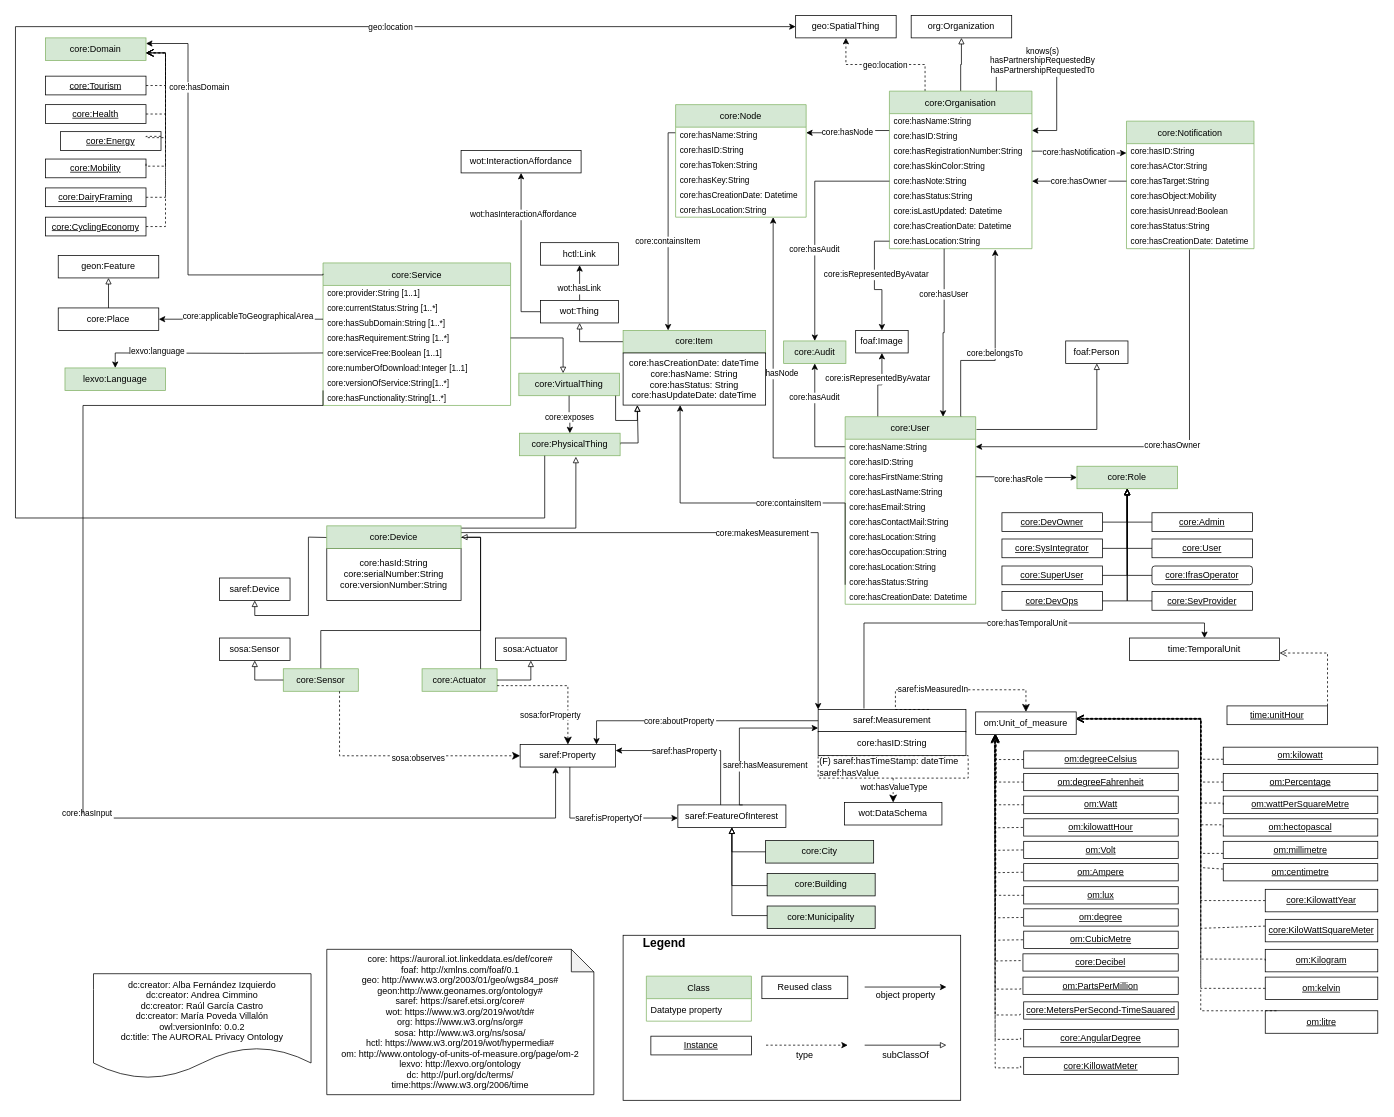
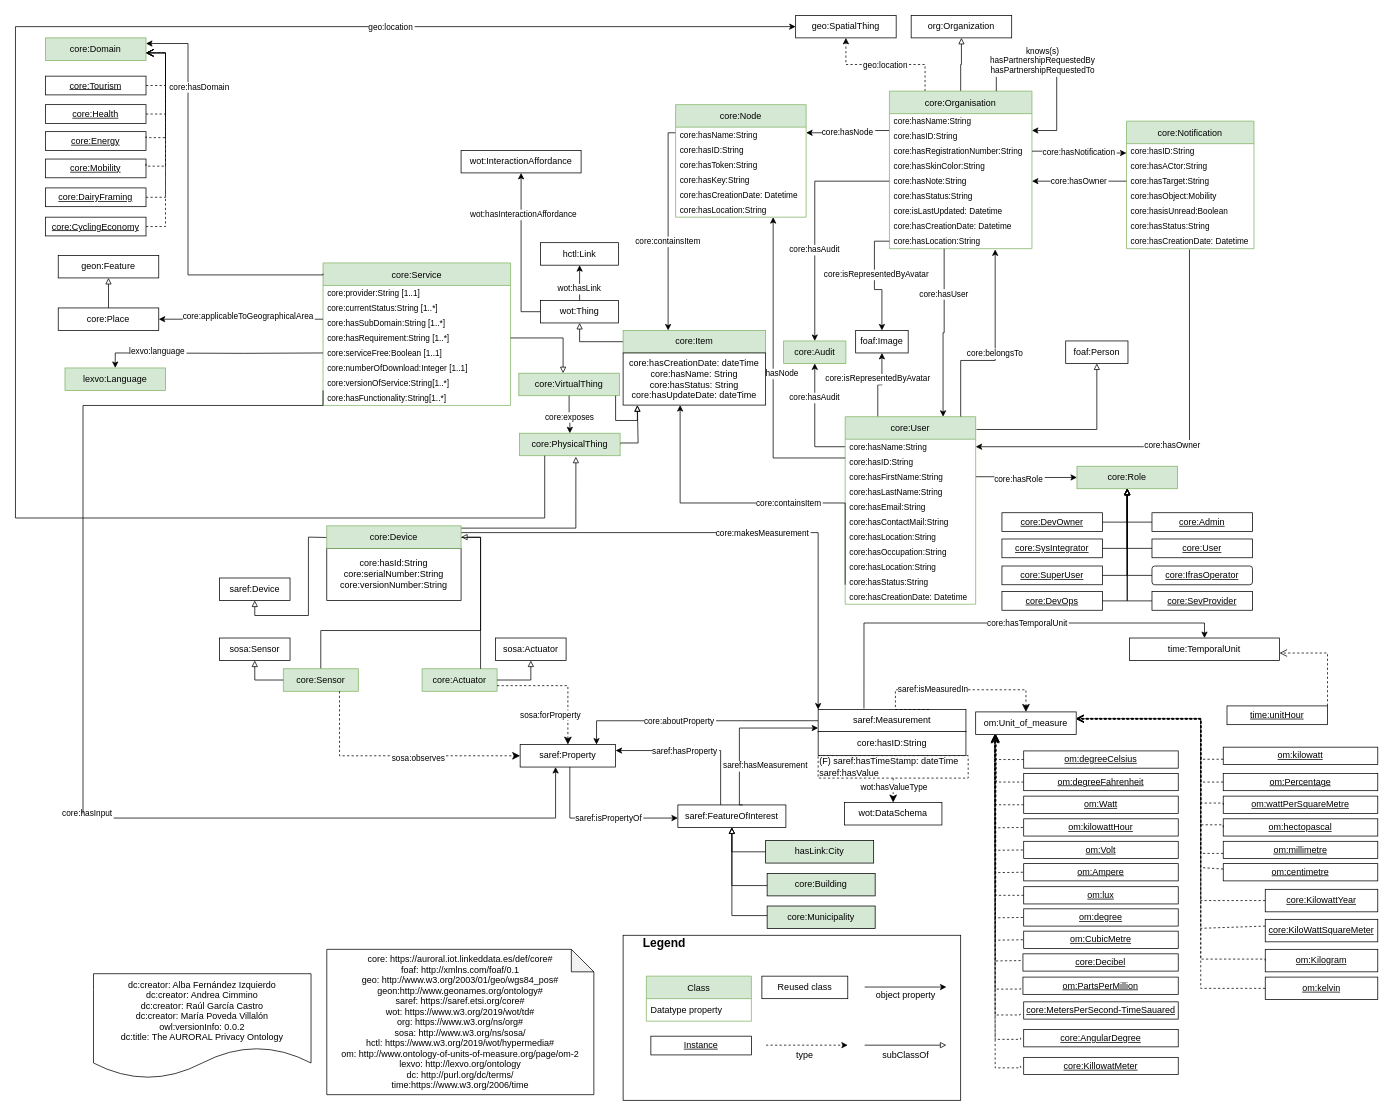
(111, 141) -> (96, 141)
(819, 852) -> (819, 852)
(1223, 1011) -> none
(1321, 1022) -> none
